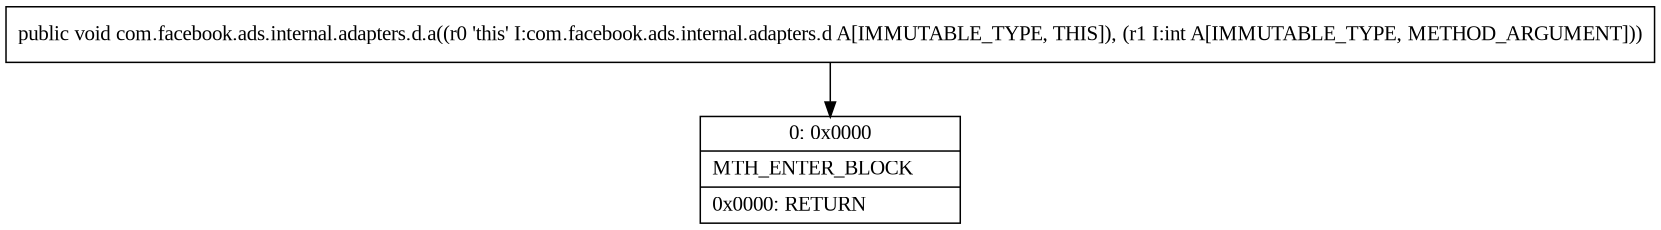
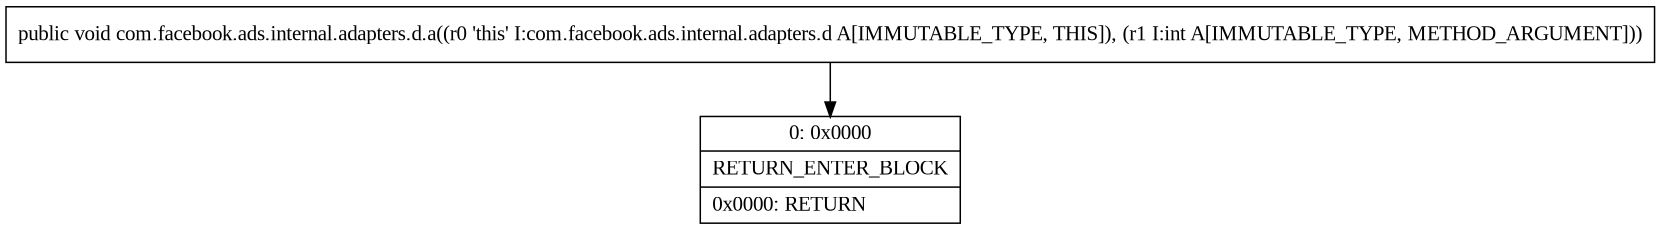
(813, 168) -> (830, 168)
